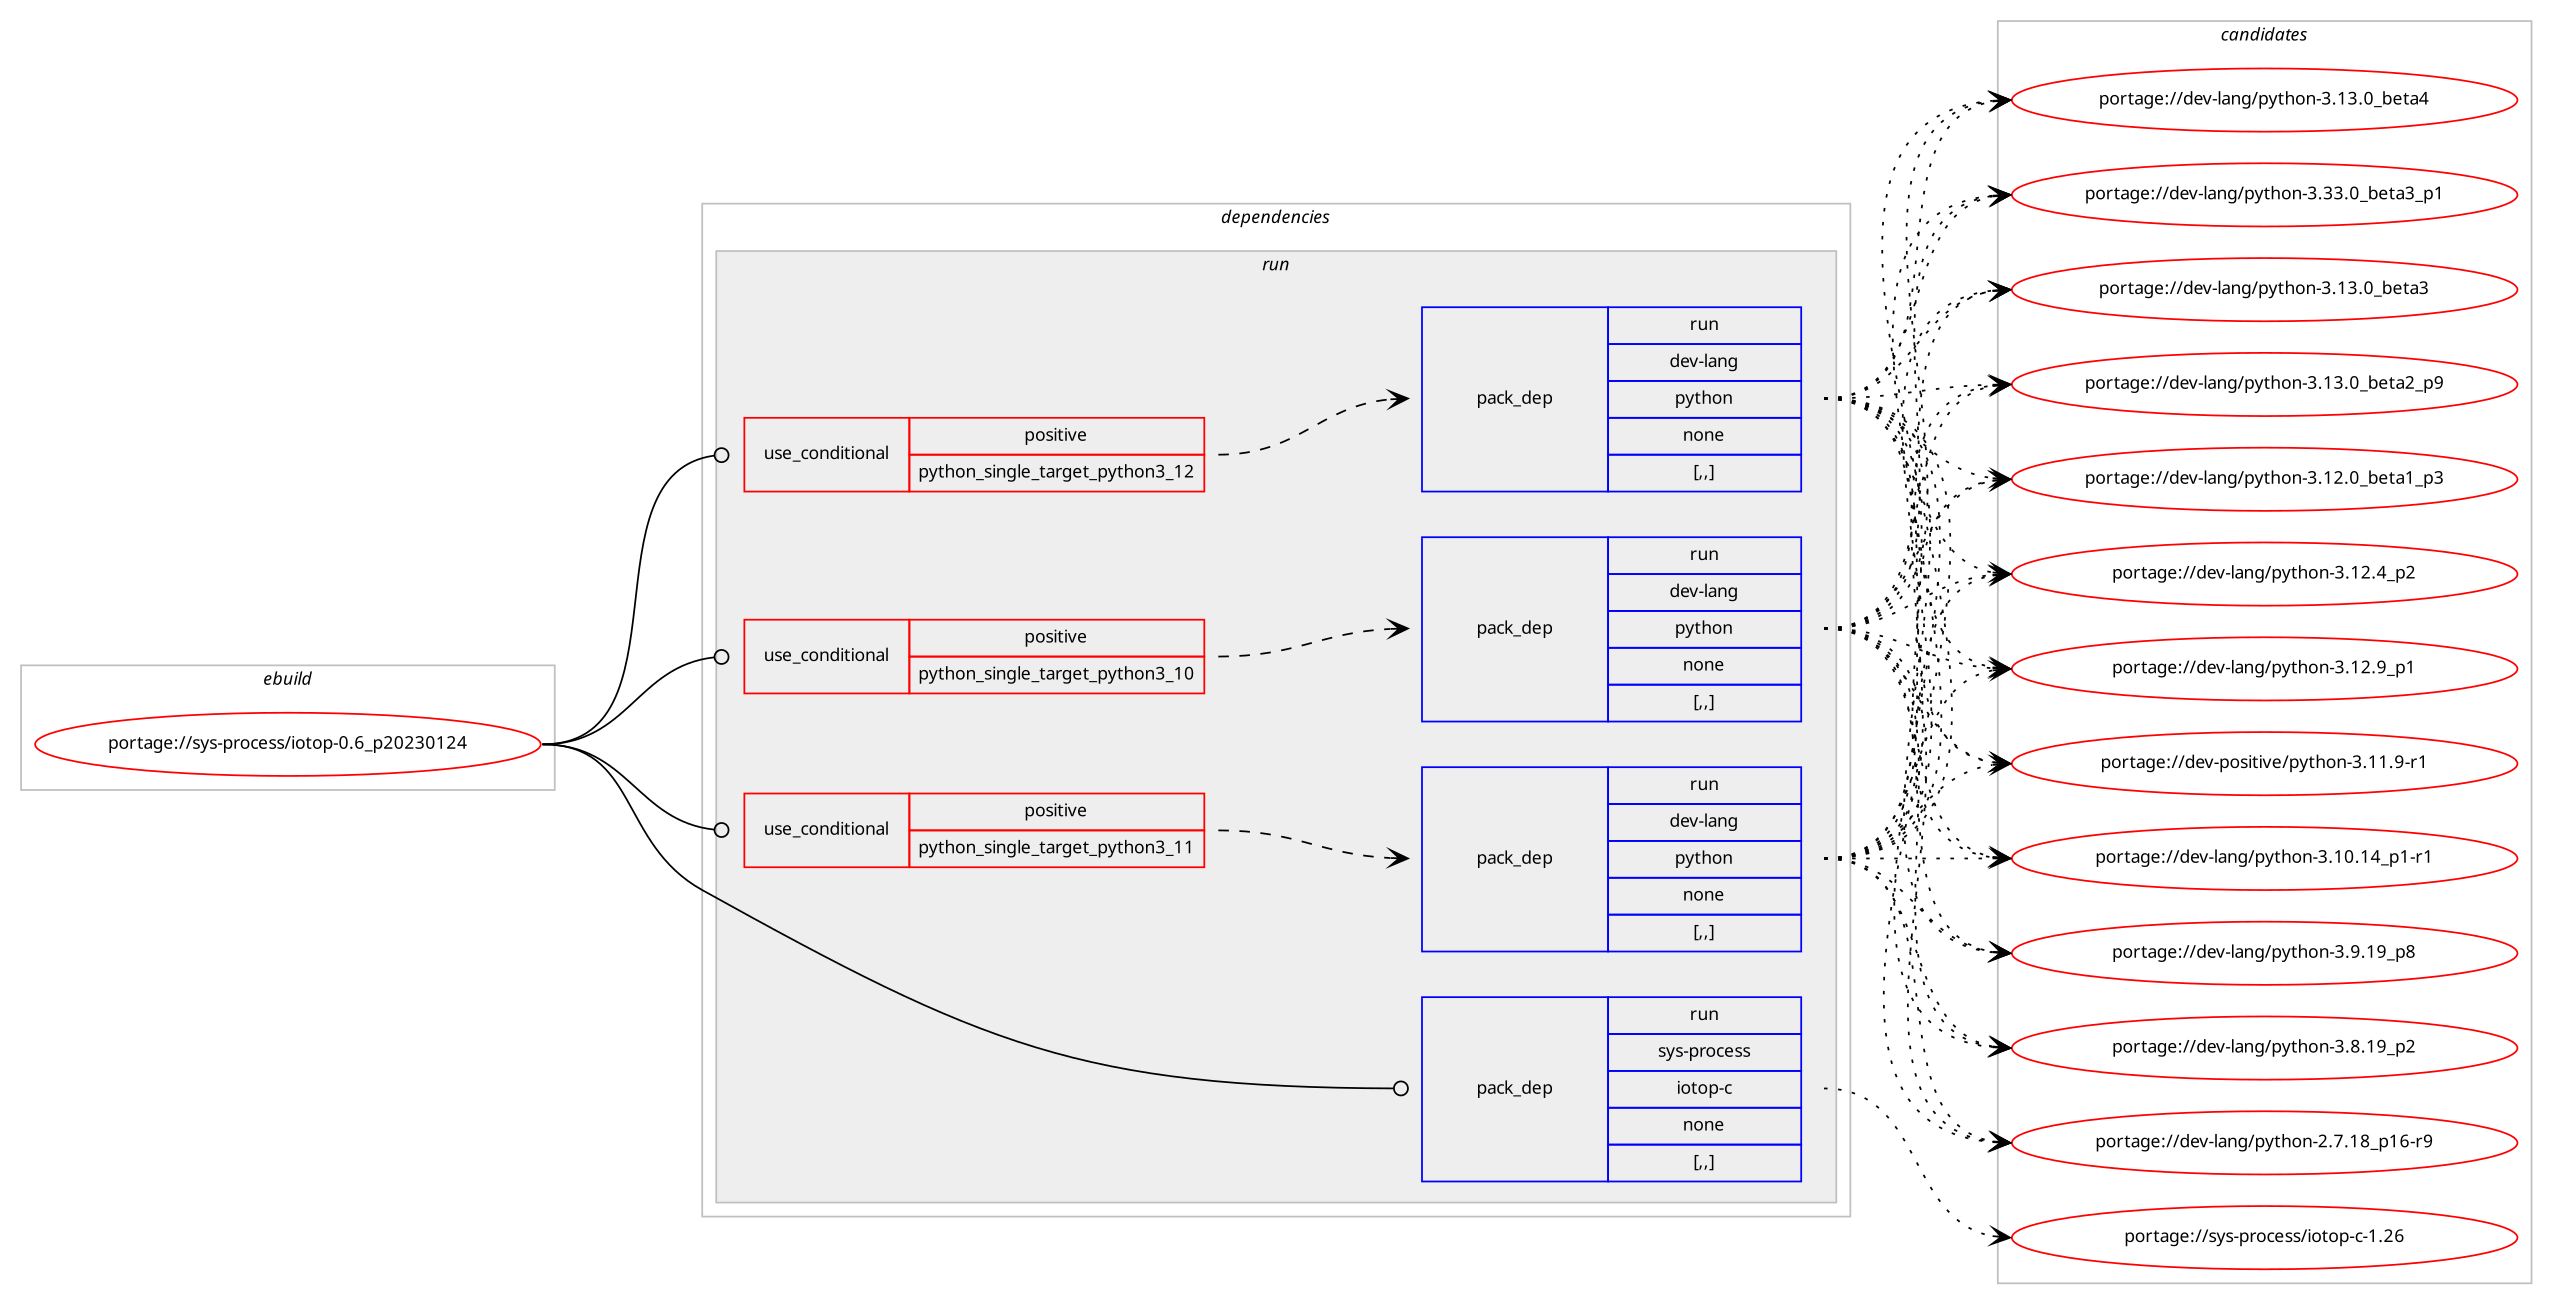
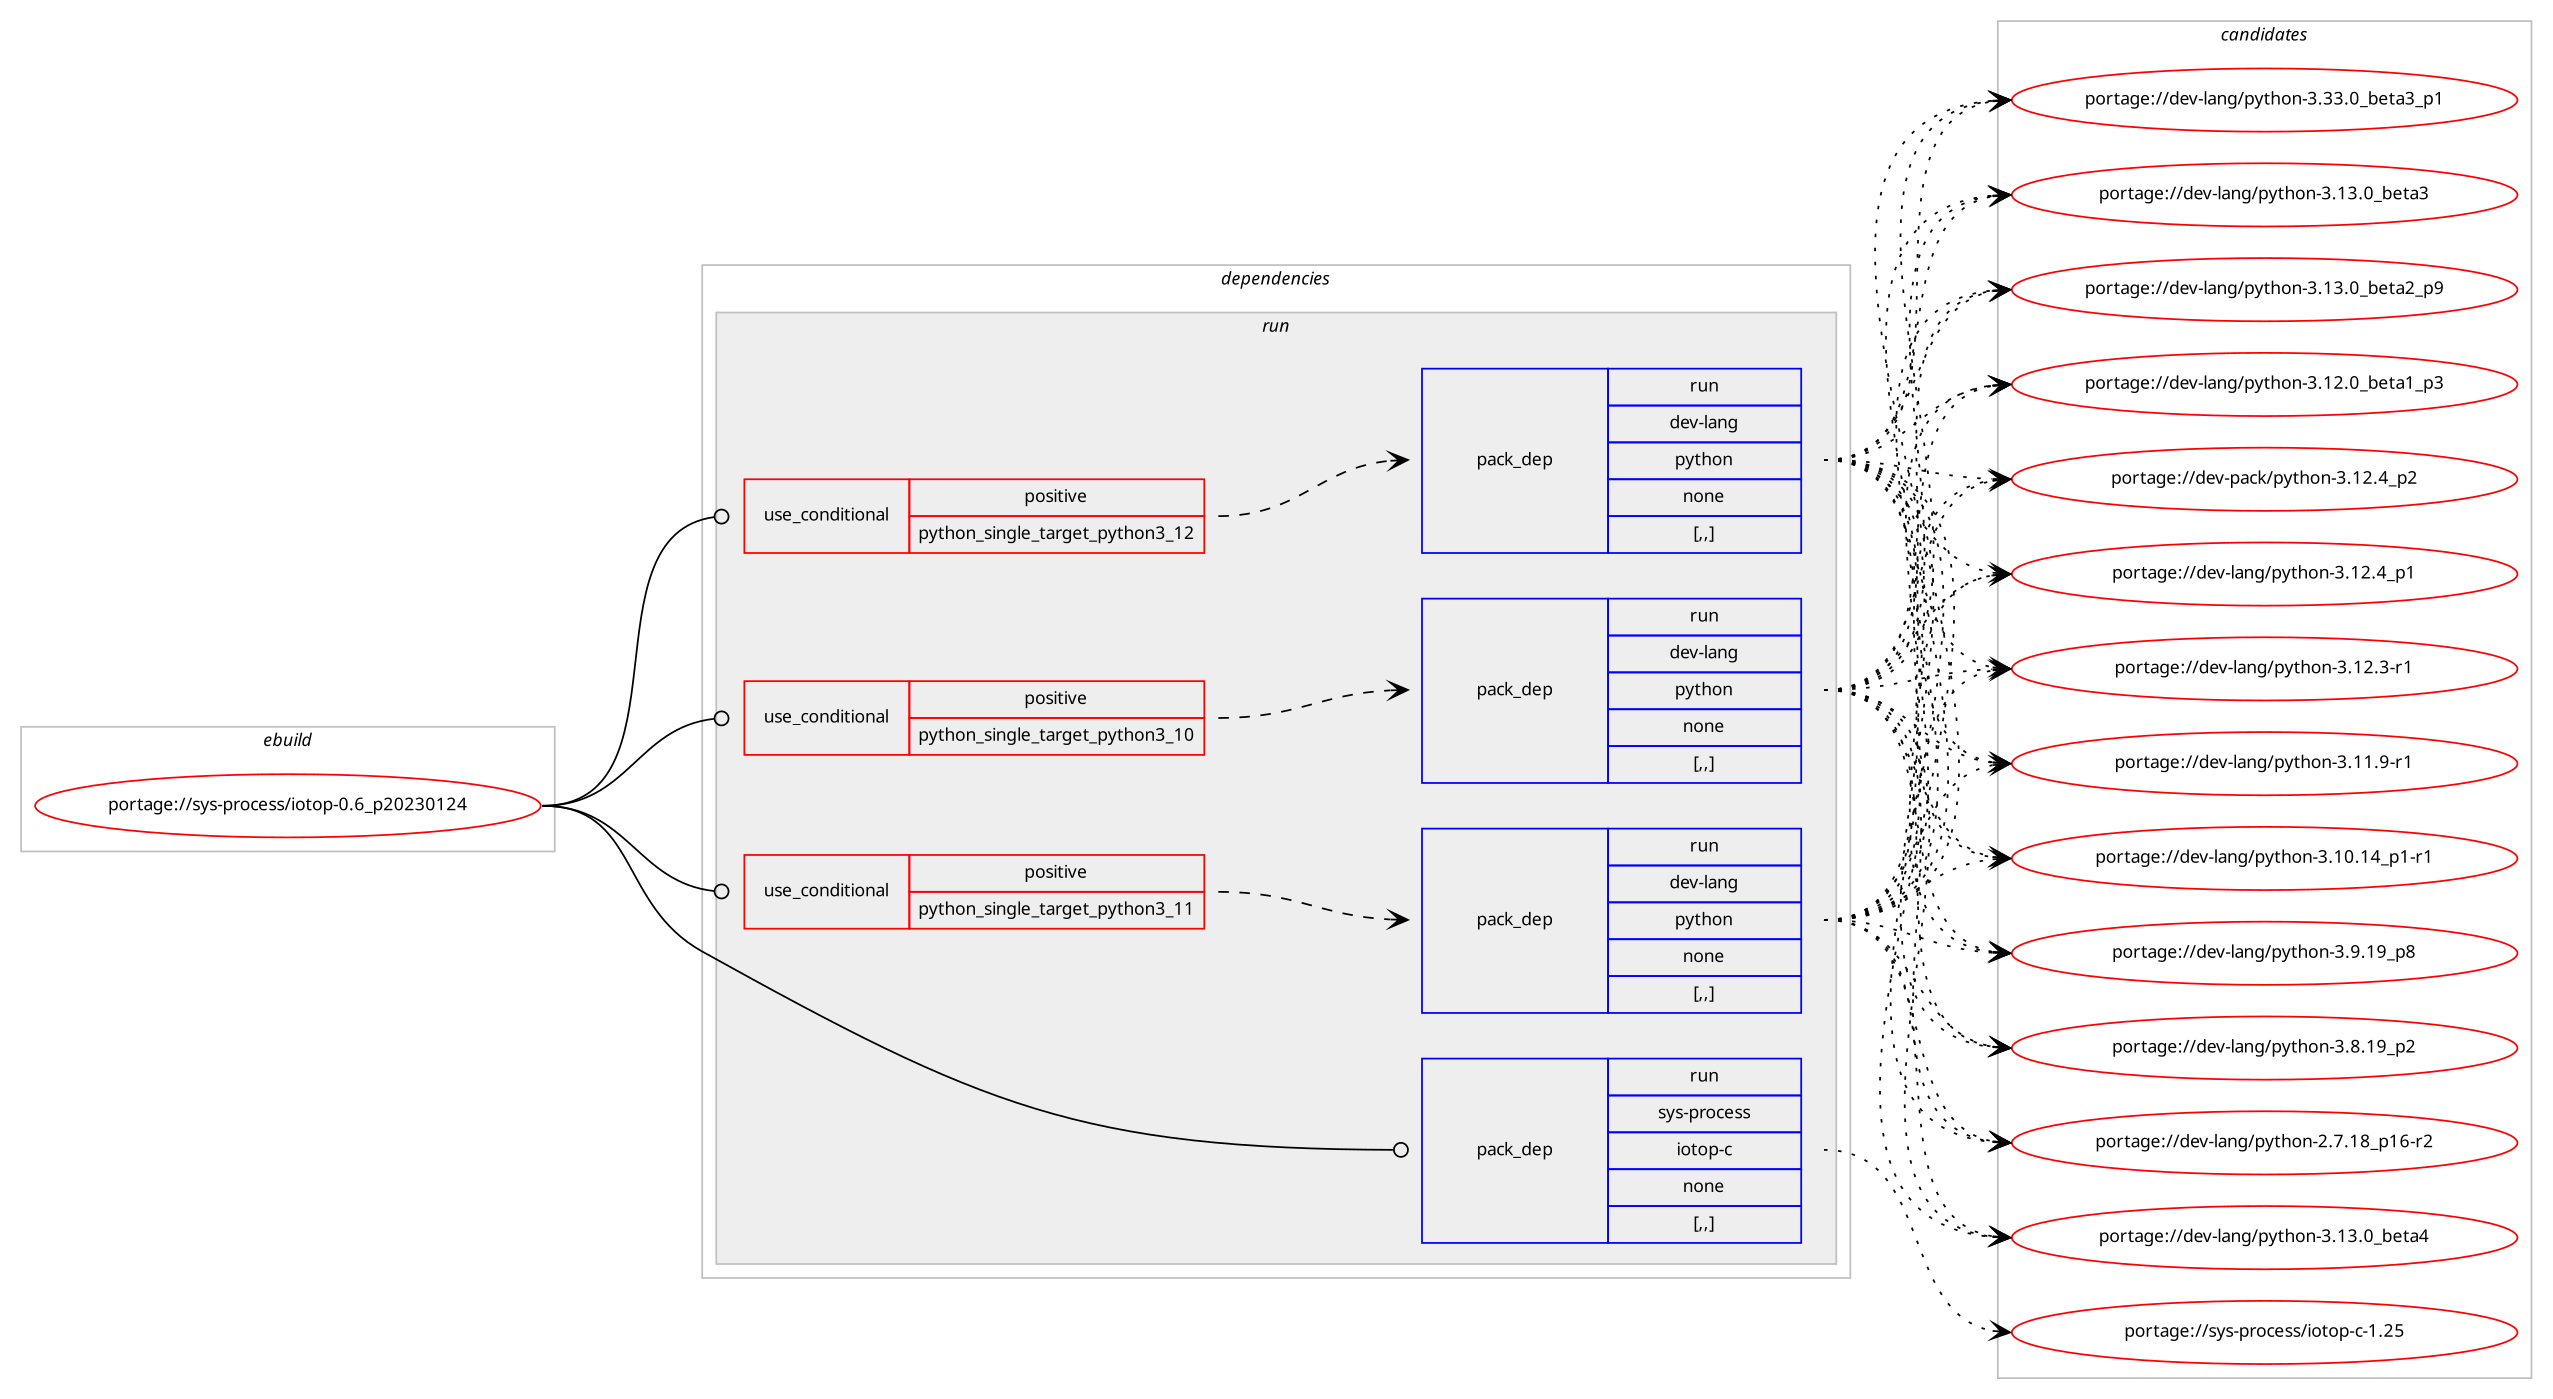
(2265, 574) -> (2265, 479)
none -> (2265, 669)
(2265, 669) -> (2265, 574)
(2265, 764) -> (2265, 764)
(2265, 1143) -> (2265, 1143)
(2265, 1238) -> (2265, 1332)
